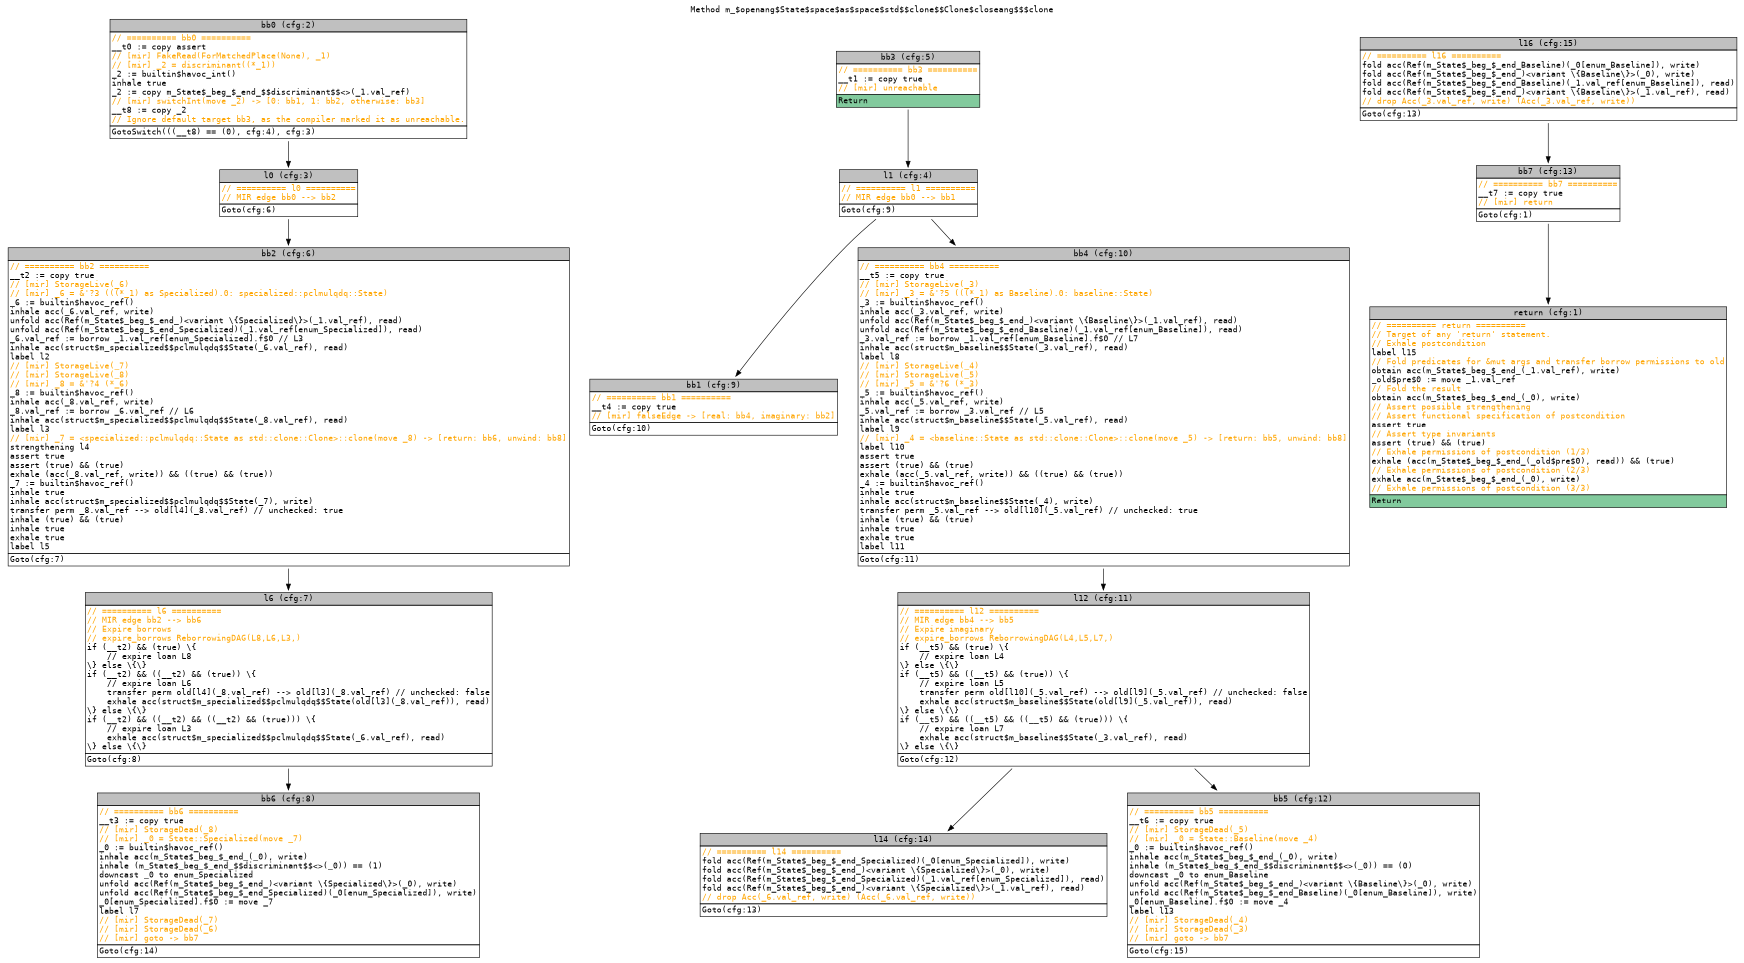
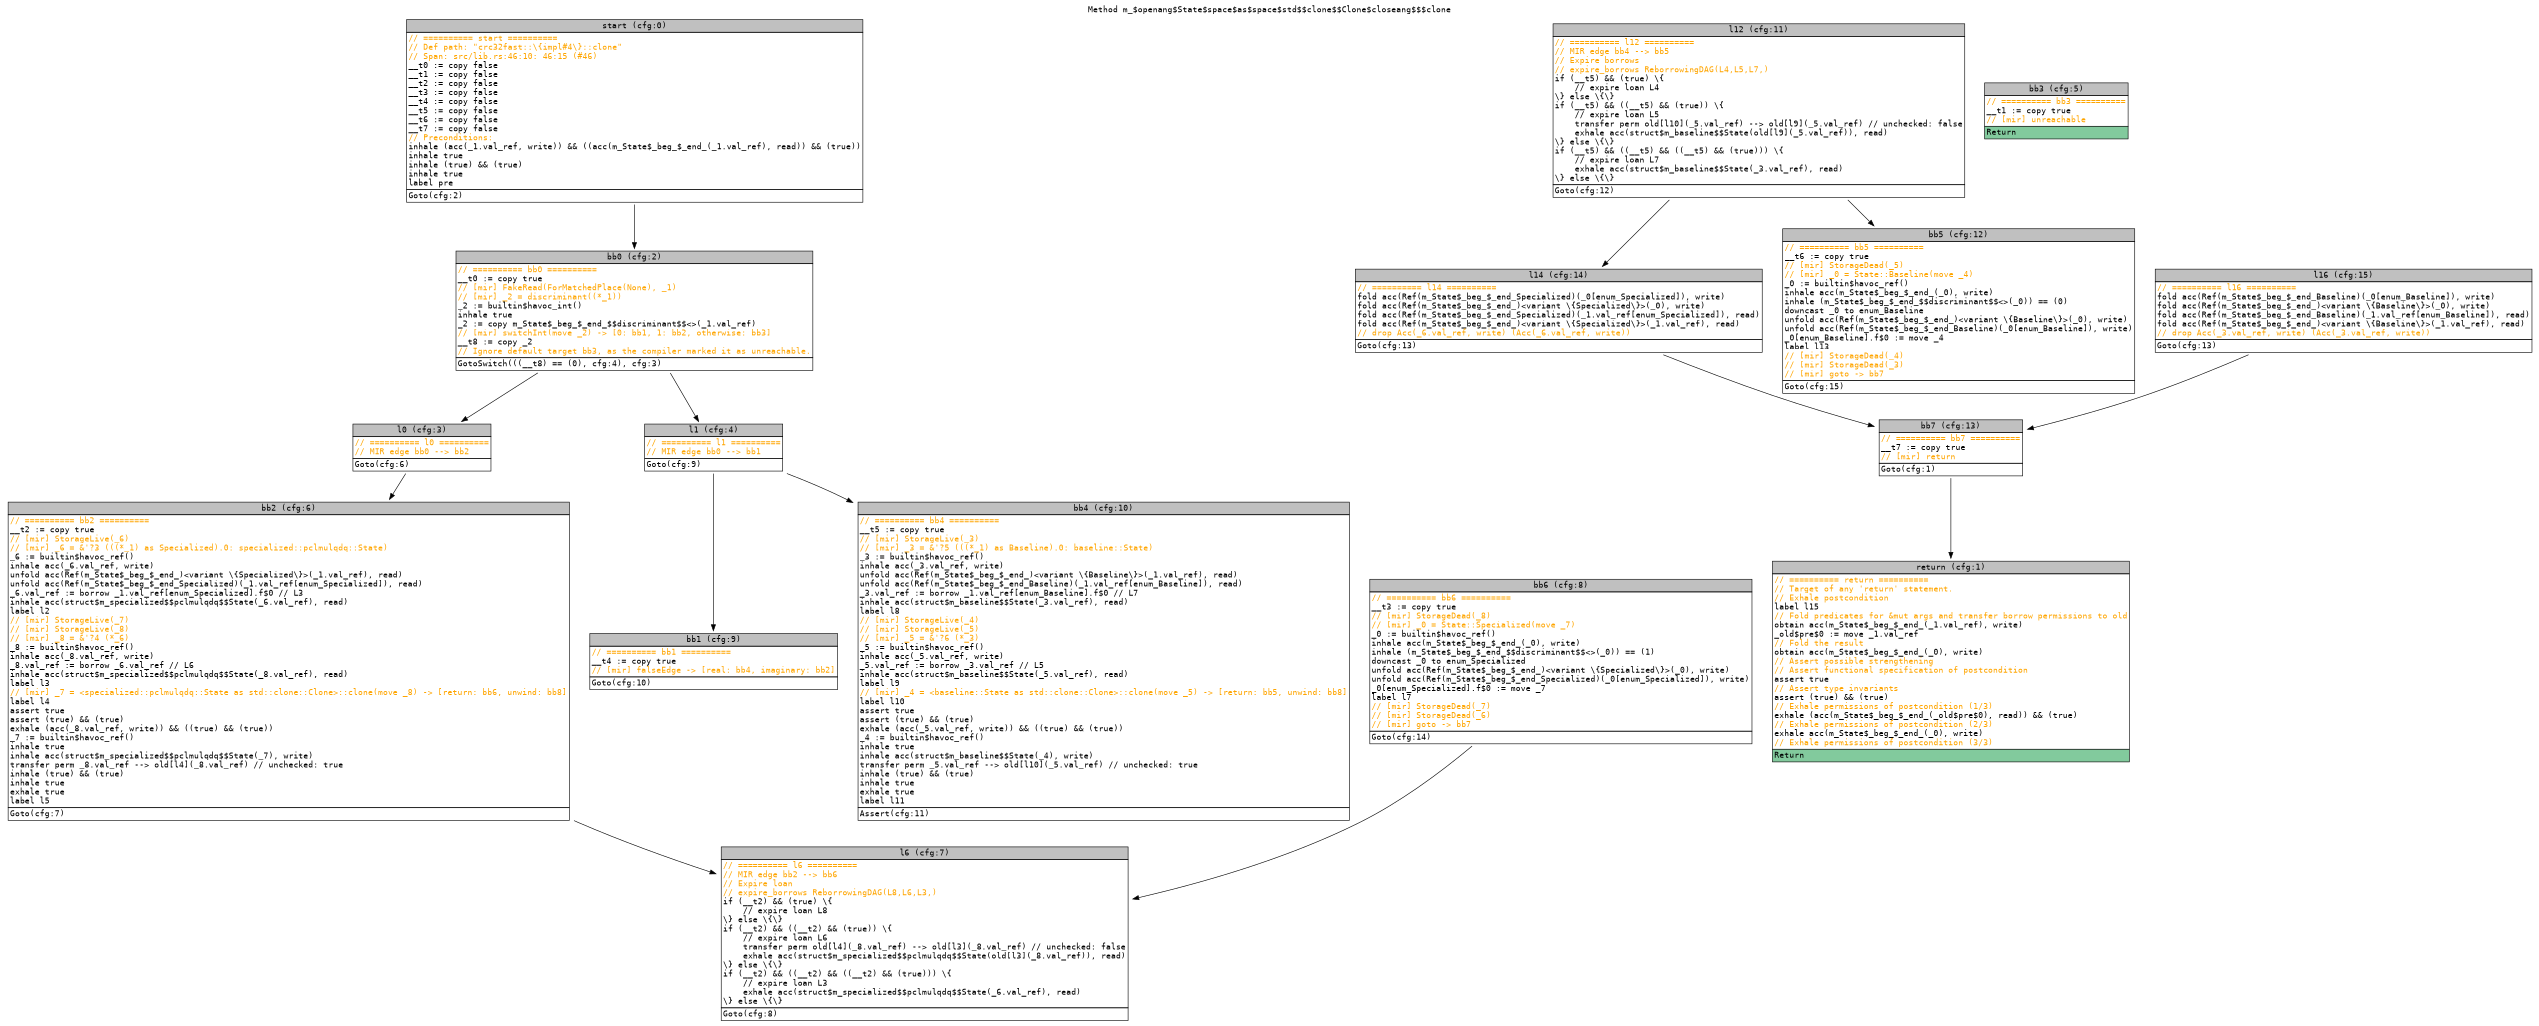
(159, 47) -> (500, 279)
none -> (634, 111)
(908, 135) -> (683, 395)
none -> (1765, 393)
(50, 447) -> (30, 702)
(890, 559) -> (895, 814)
(1103, 576) -> none
(130, 629) -> (758, 884)
(947, 629) -> (1597, 61)
(288, 776) -> (1315, 843)
